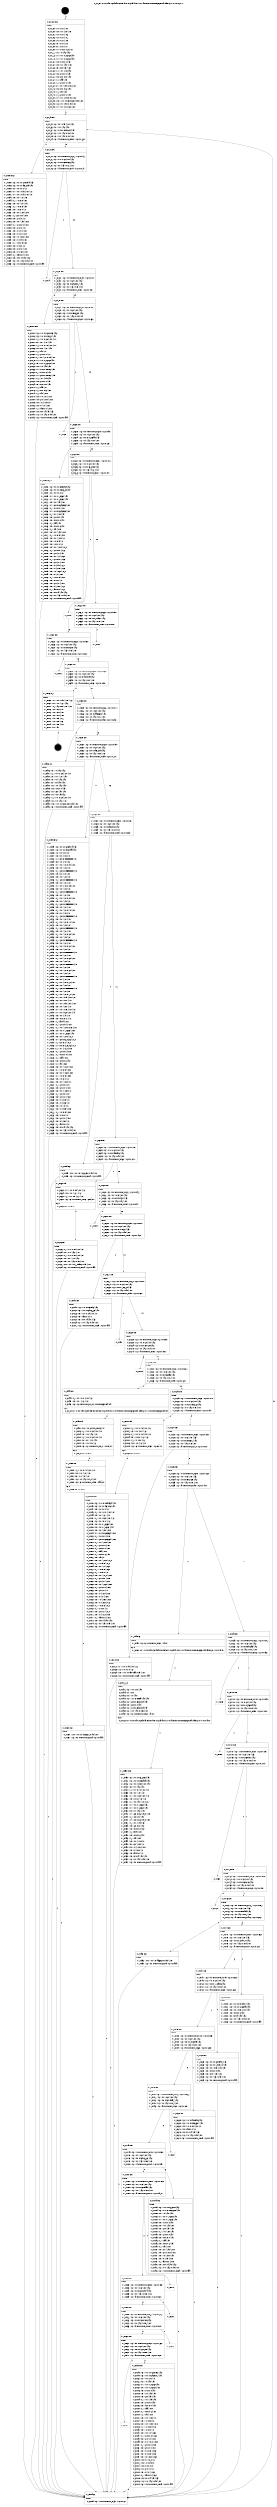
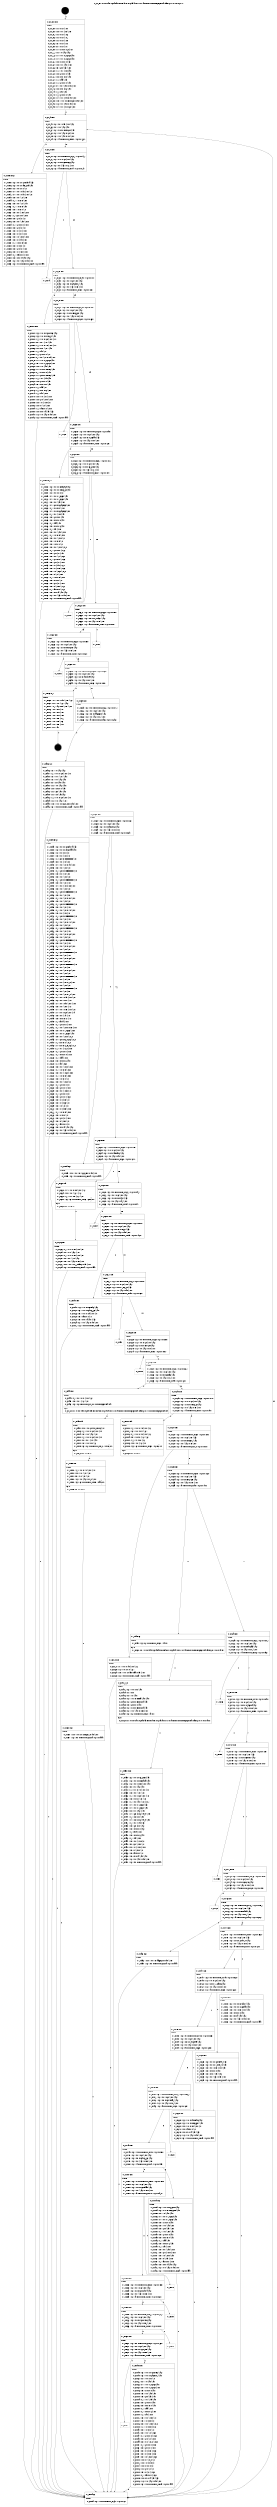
(68, 625) -> (83, 630)
(97, 747) -> none
(106, 1562) -> none
